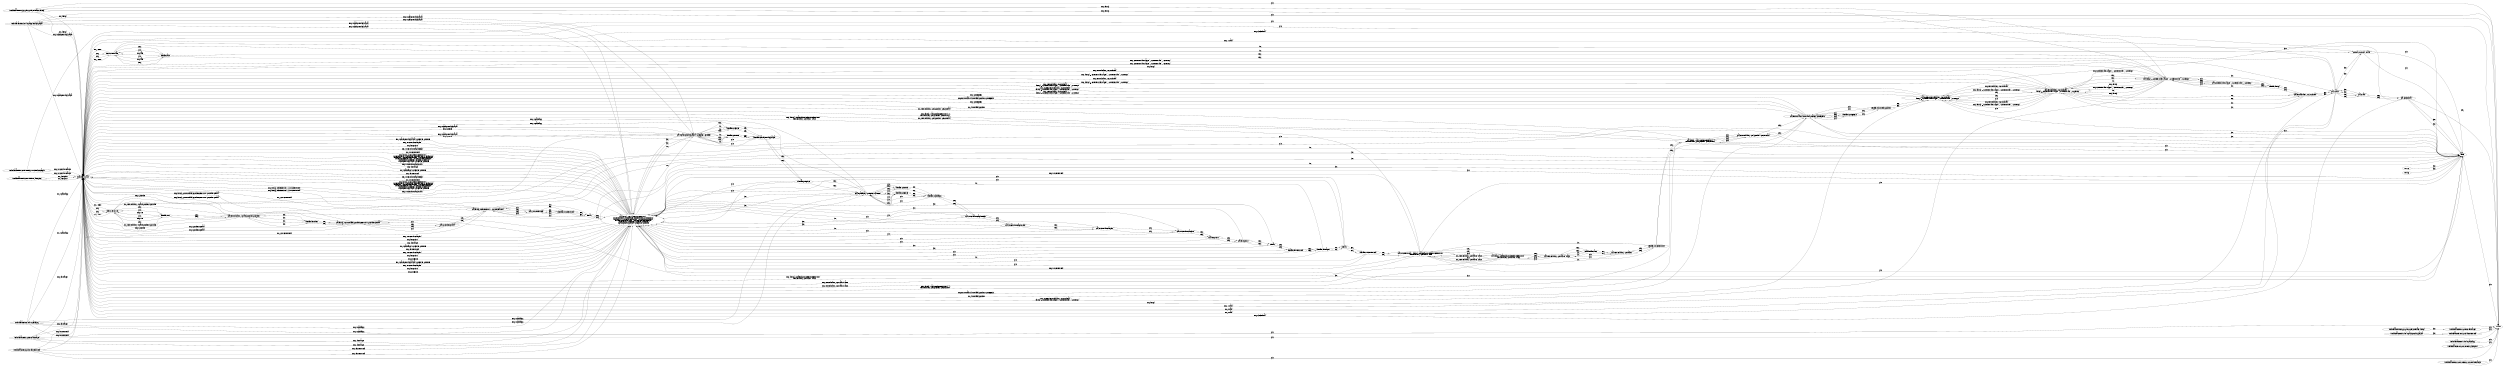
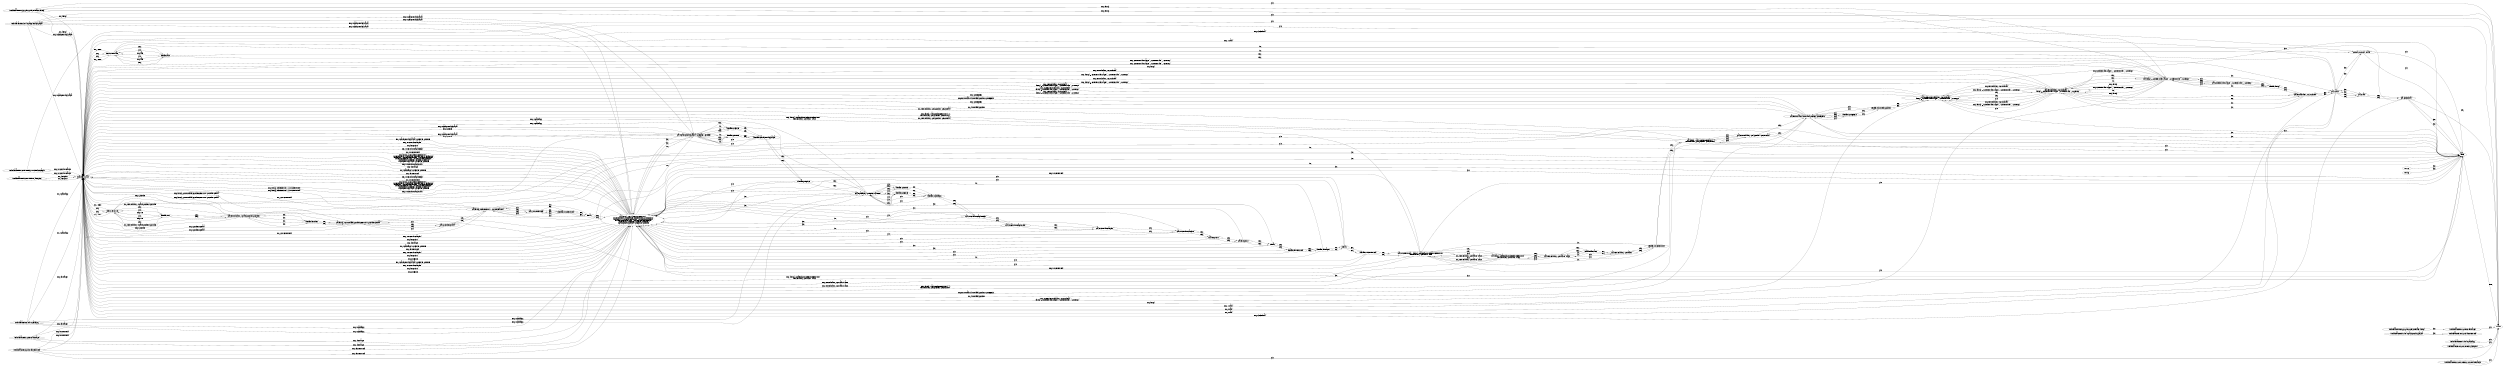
(2491, 285) -> (2491, 285)
(2487, 332) -> none
(1260, 333) -> none
(1272, 338) -> none
